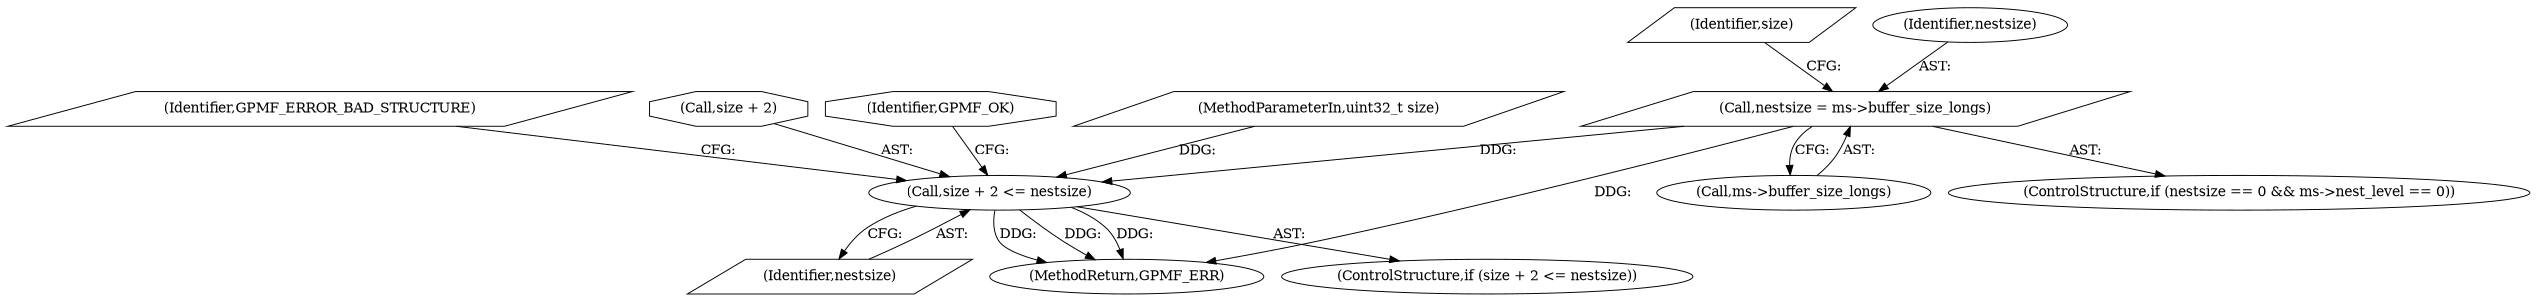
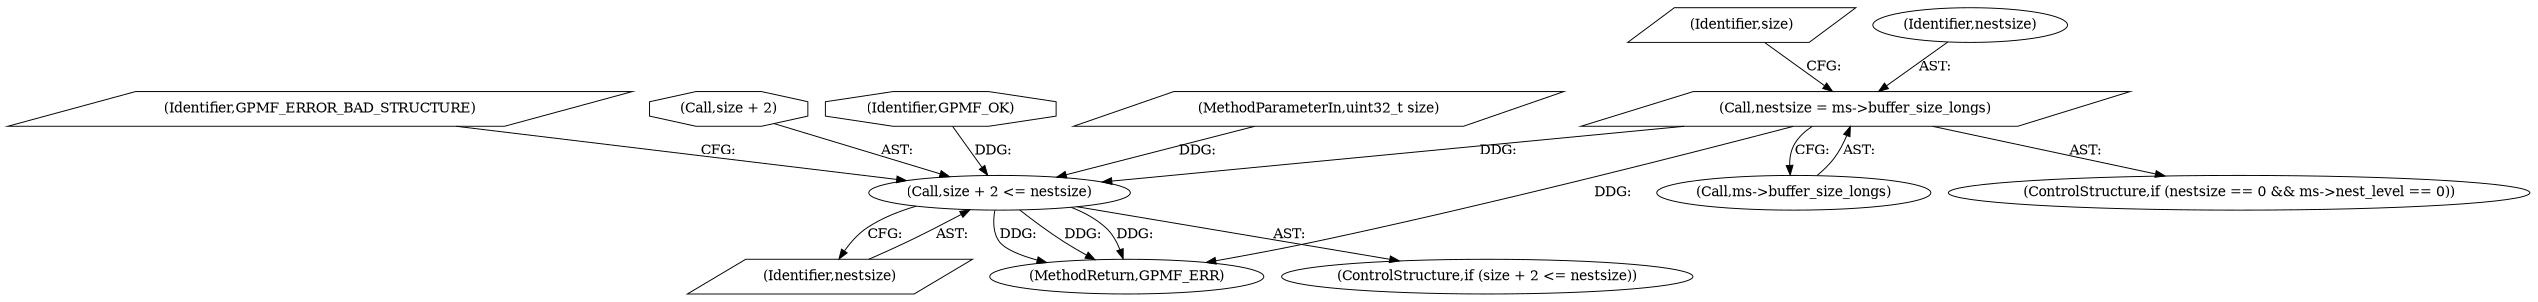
(994, 151) -> (995, 151)
